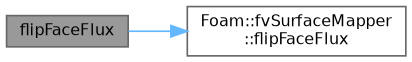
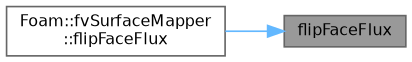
(150, 31) -> (246, 31)
